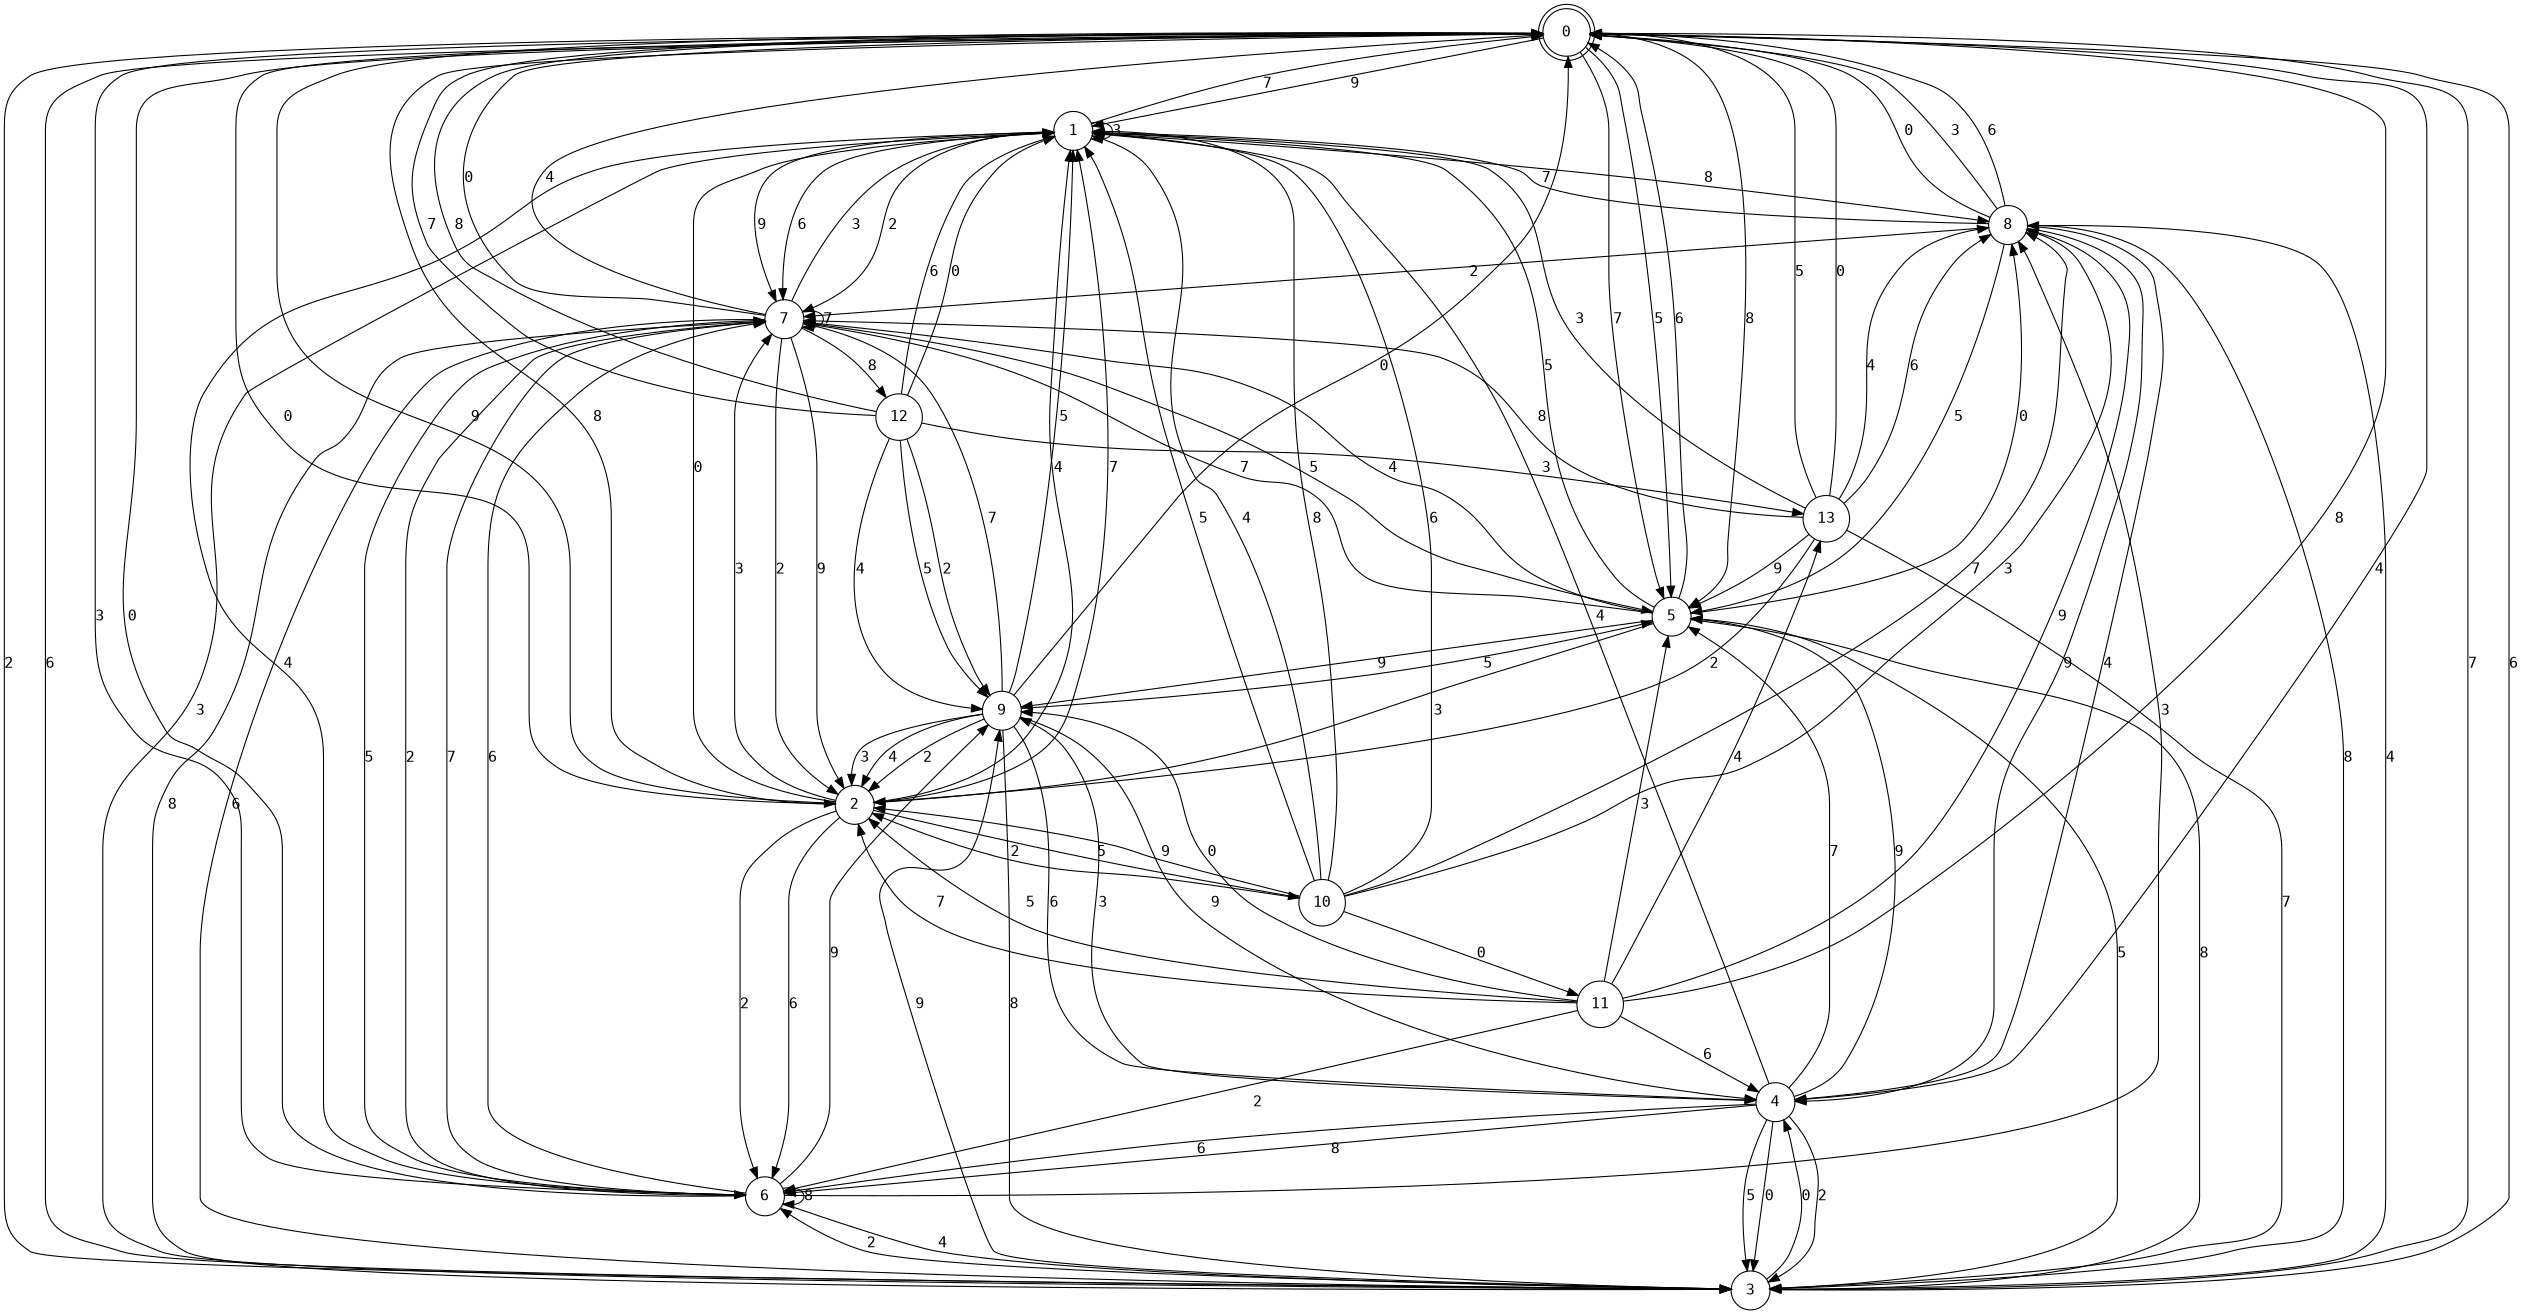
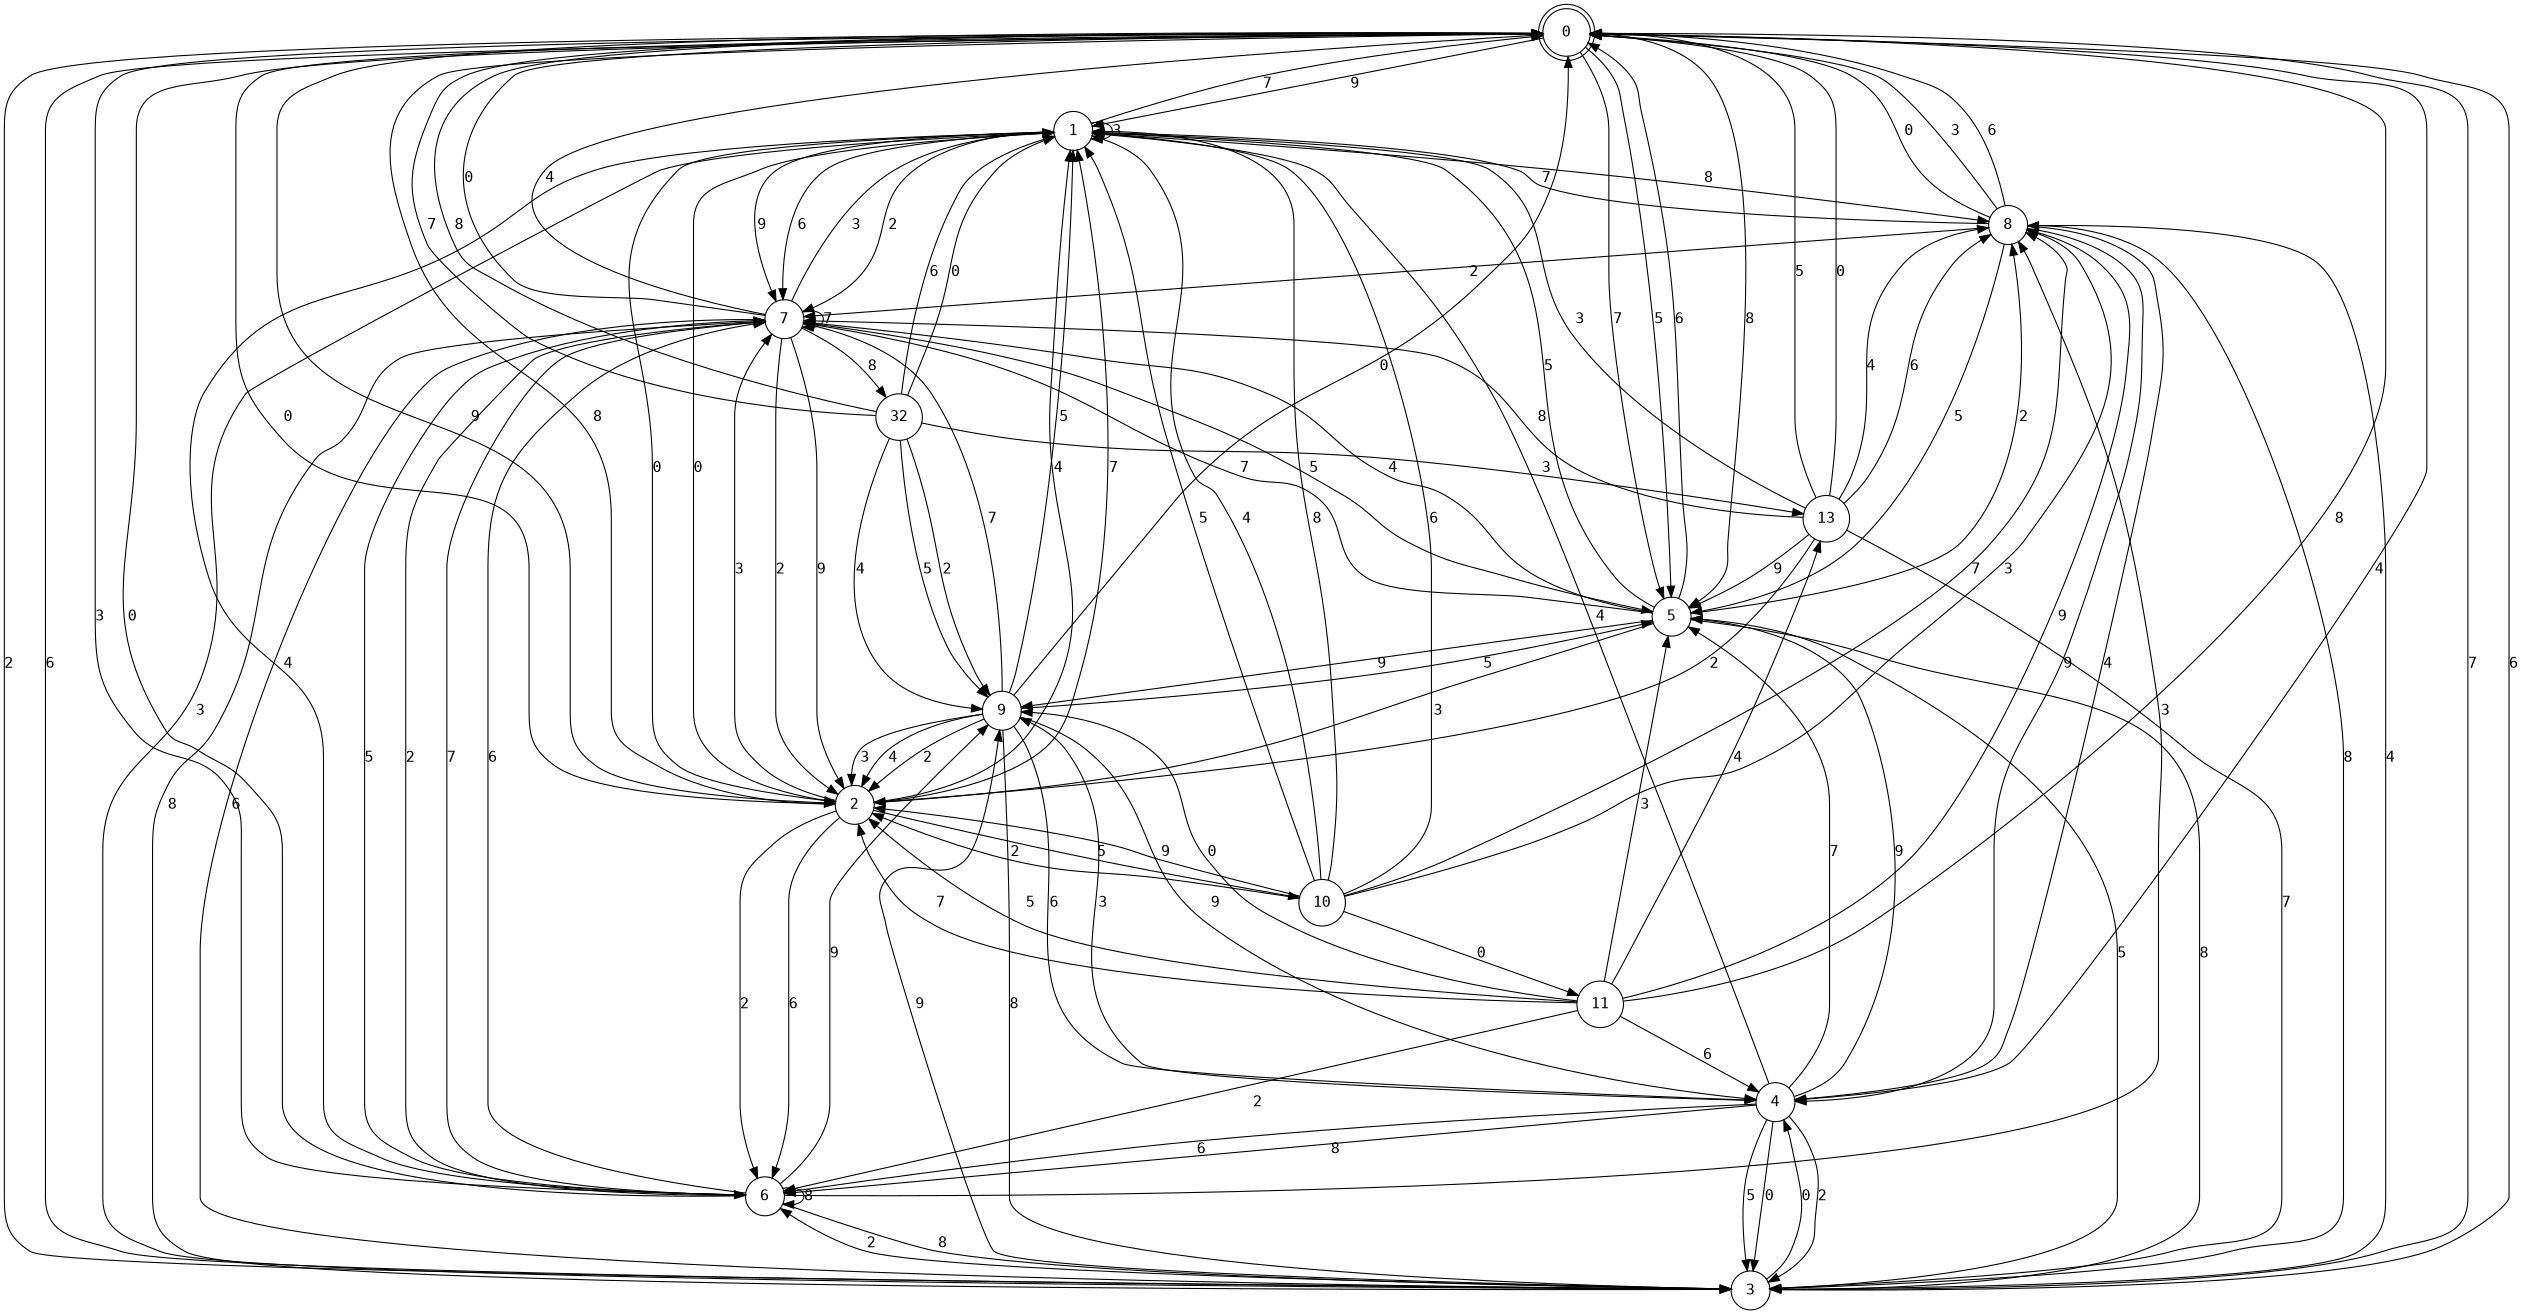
none -> (648, 408)
(899, 417) -> (899, 417)
(2024, 417) -> (2024, 417)
(943, 1243) -> (943, 1243)
